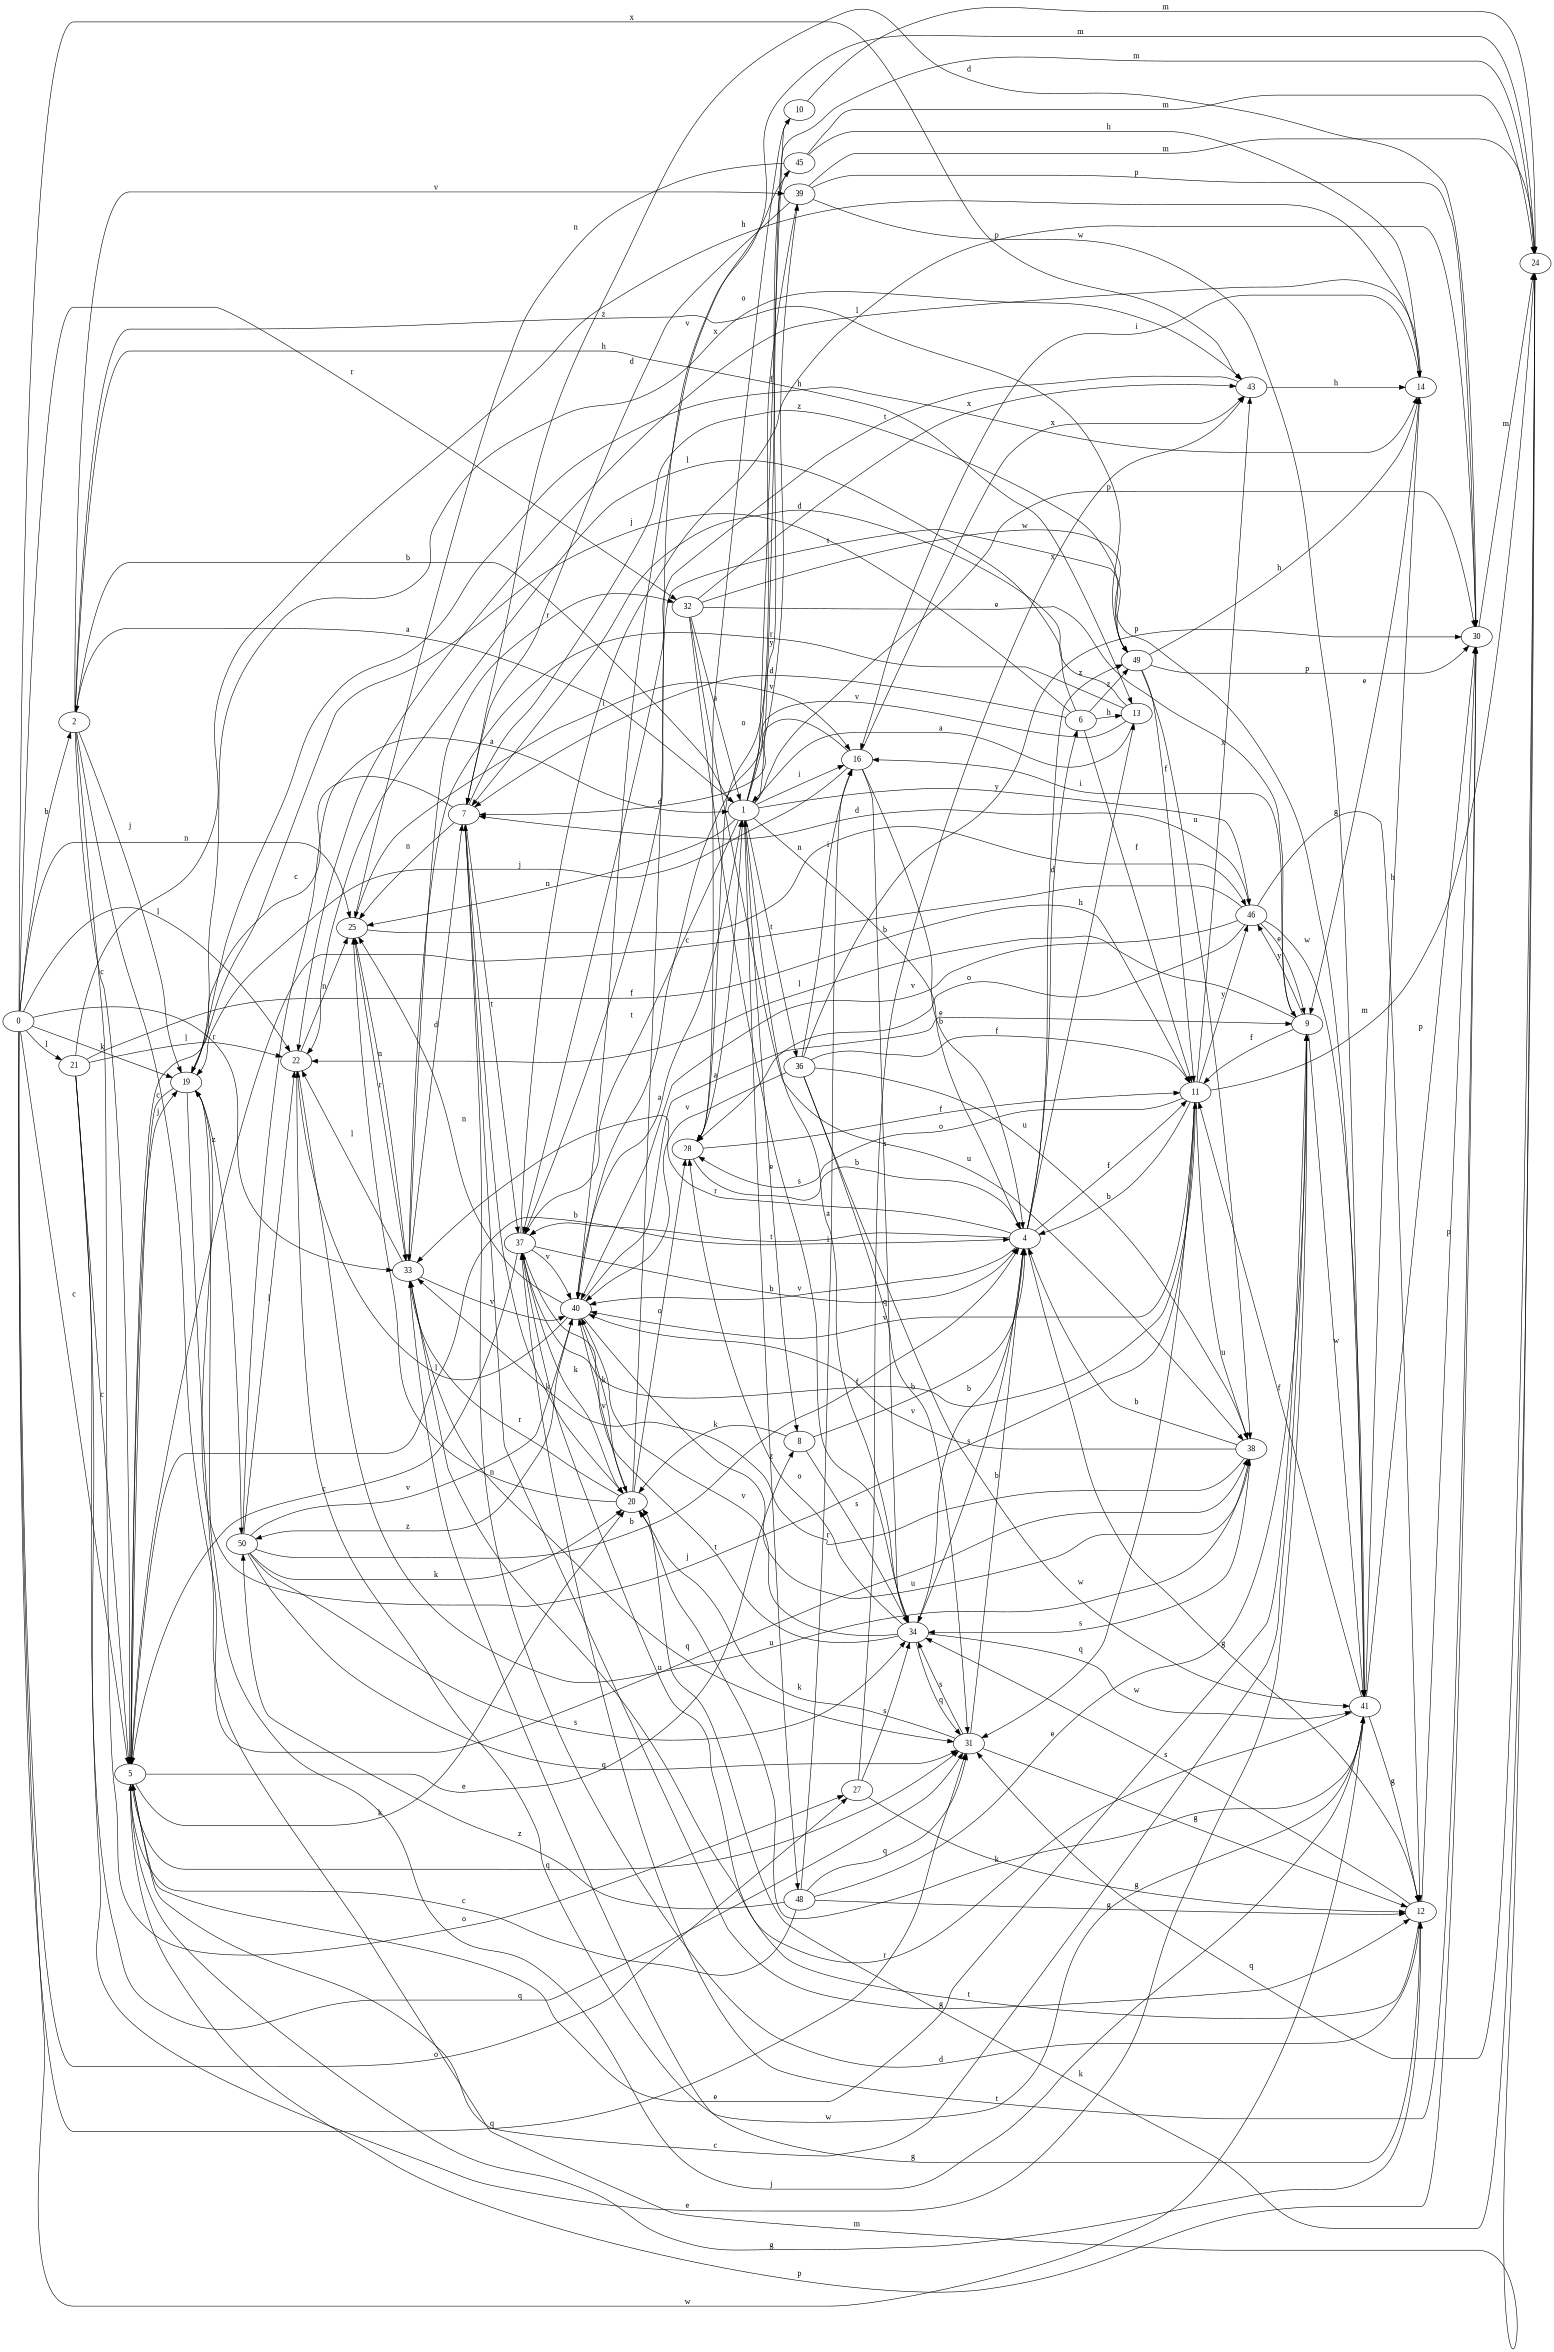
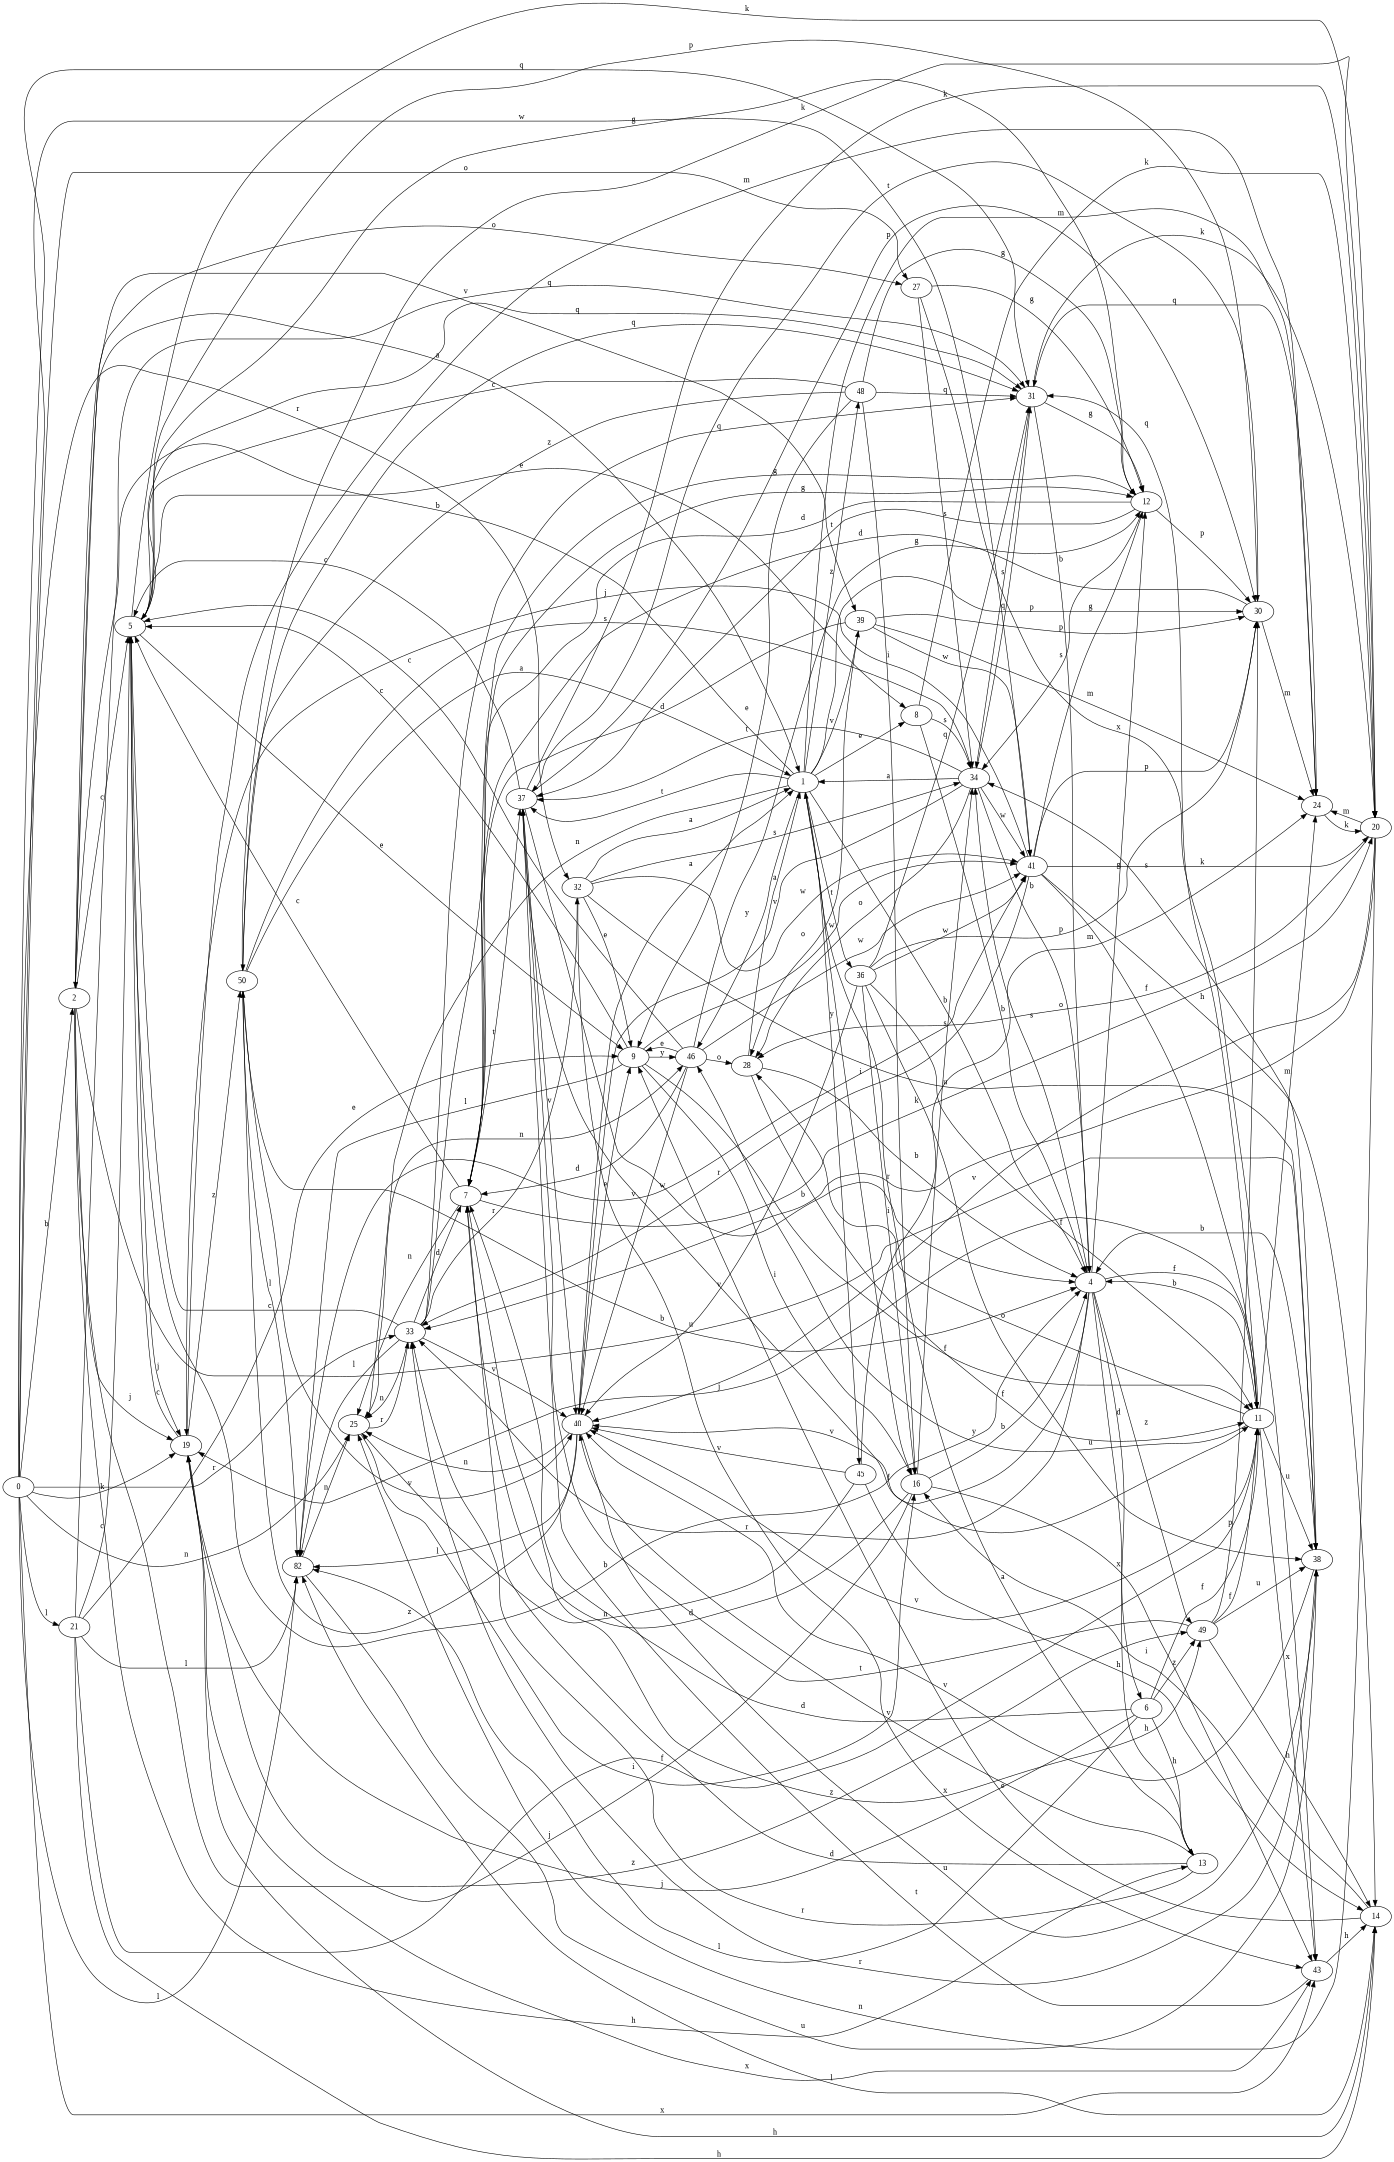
(799, 110) -> none
(296, 1061) -> (298, 1567)
(771, 1241) -> none
(74, 1395) -> (151, 1086)
(606, 1402) -> none
